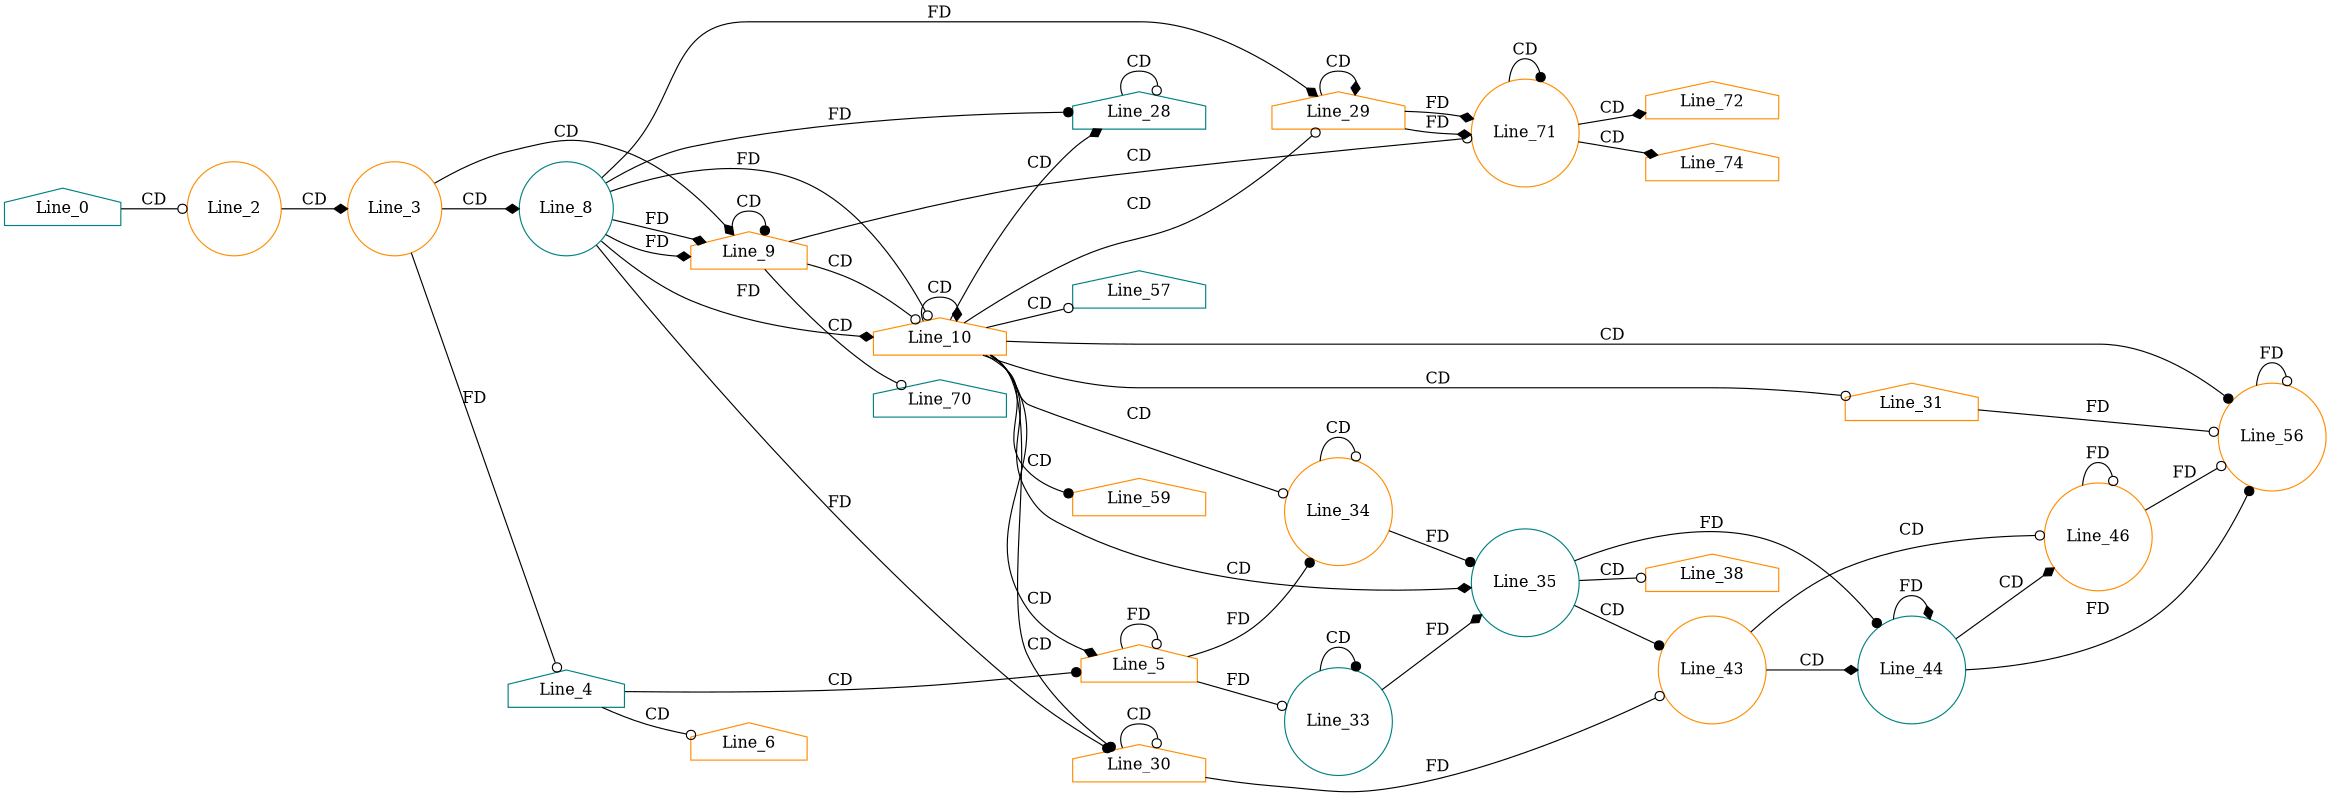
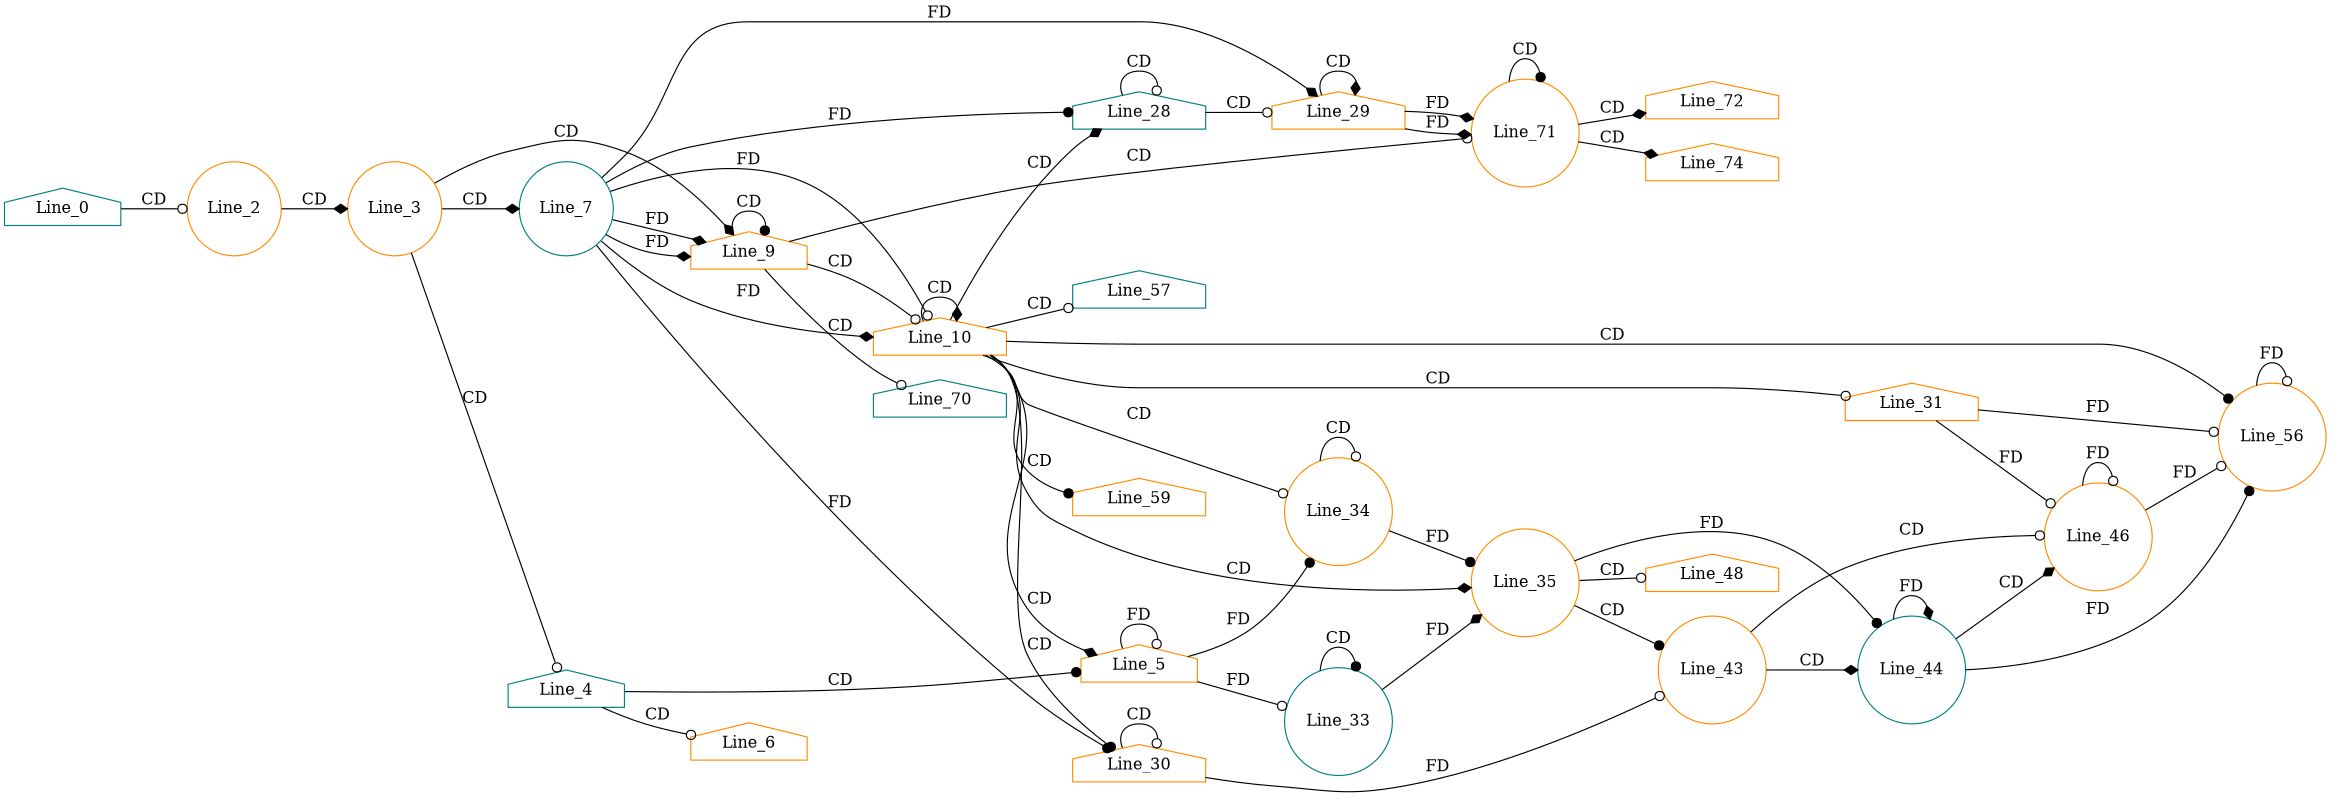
(566, 209) -> (566, 209)
(1143, 237) -> (1234, 112)
(475, 399) -> (475, 399)
none -> (1991, 461)
(1712, 575) -> (1712, 575)
(1525, 583) -> (1525, 583)
